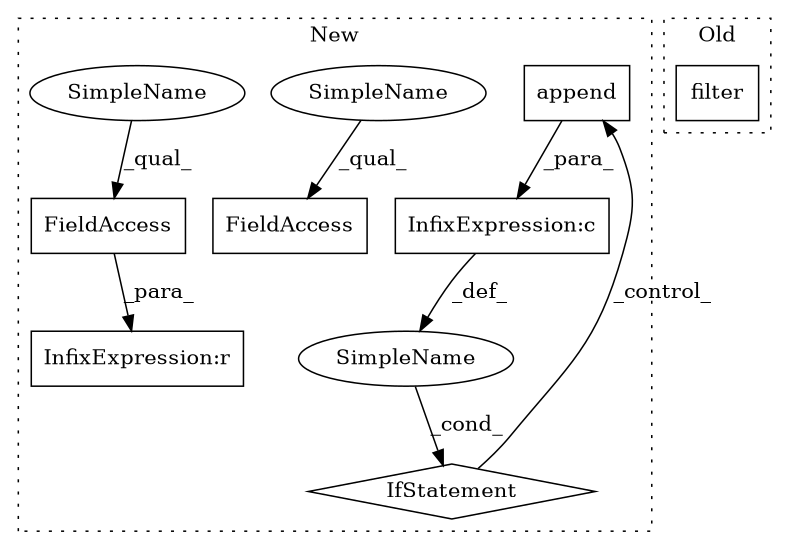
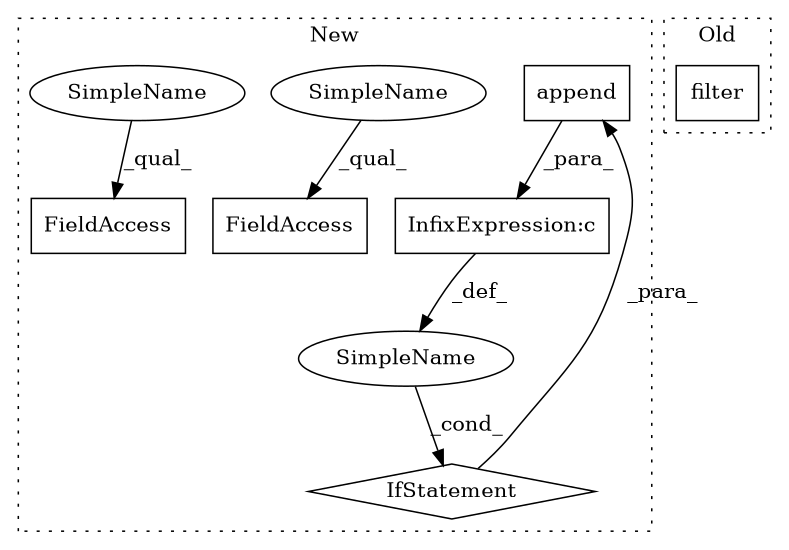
(662, 292) -> (662, 292)
(137, 359) -> none
